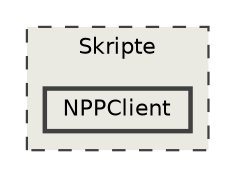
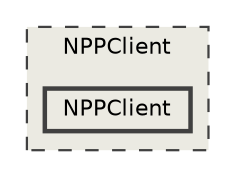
(118, 48) -> (118, 48)
